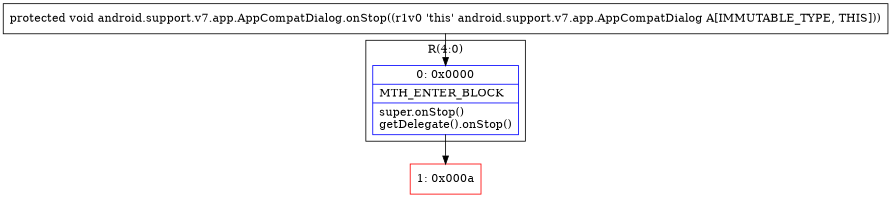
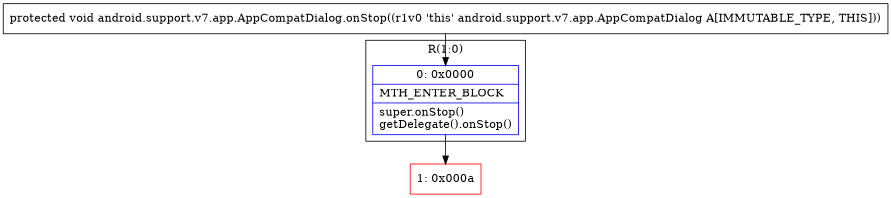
(446, 50) -> (446, 50)
